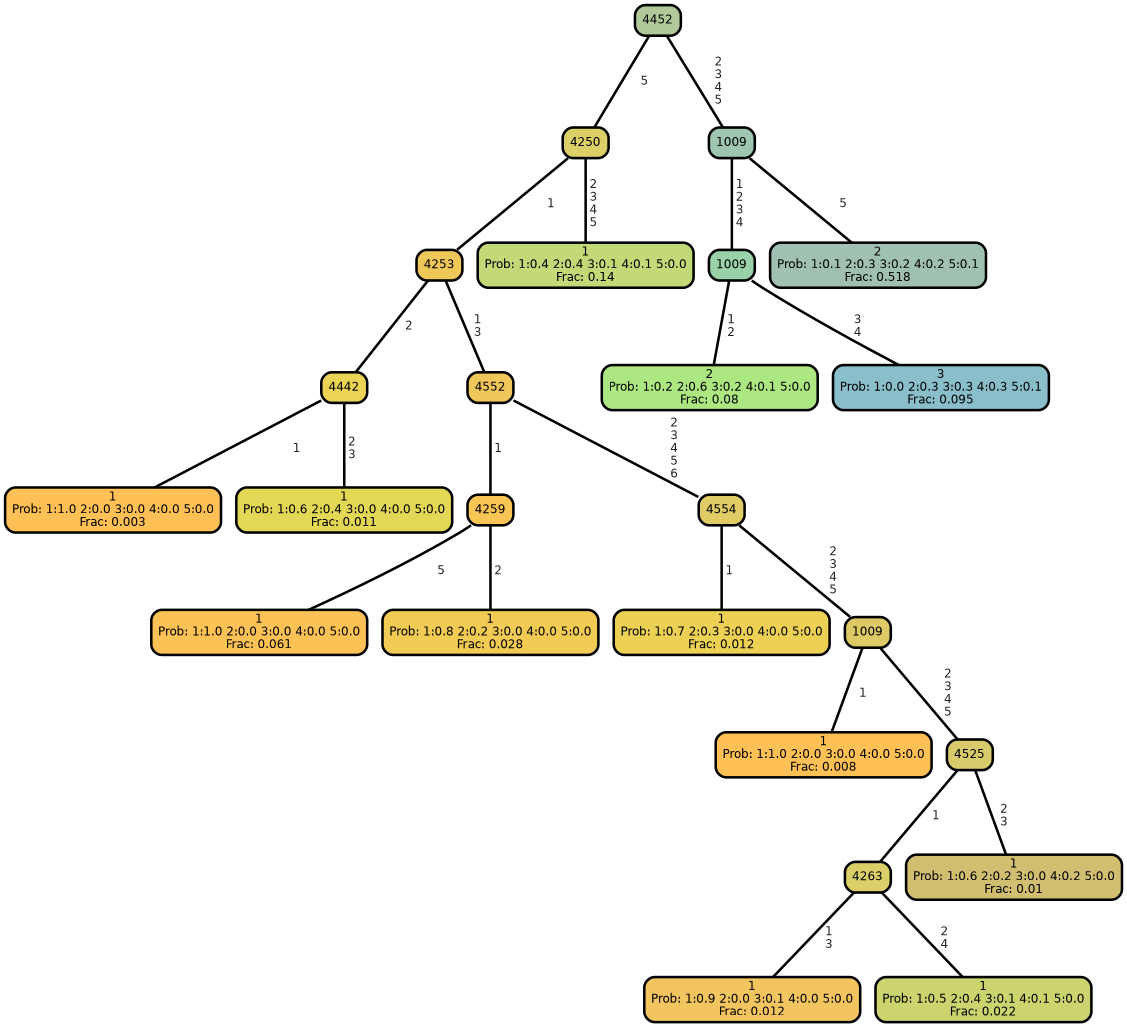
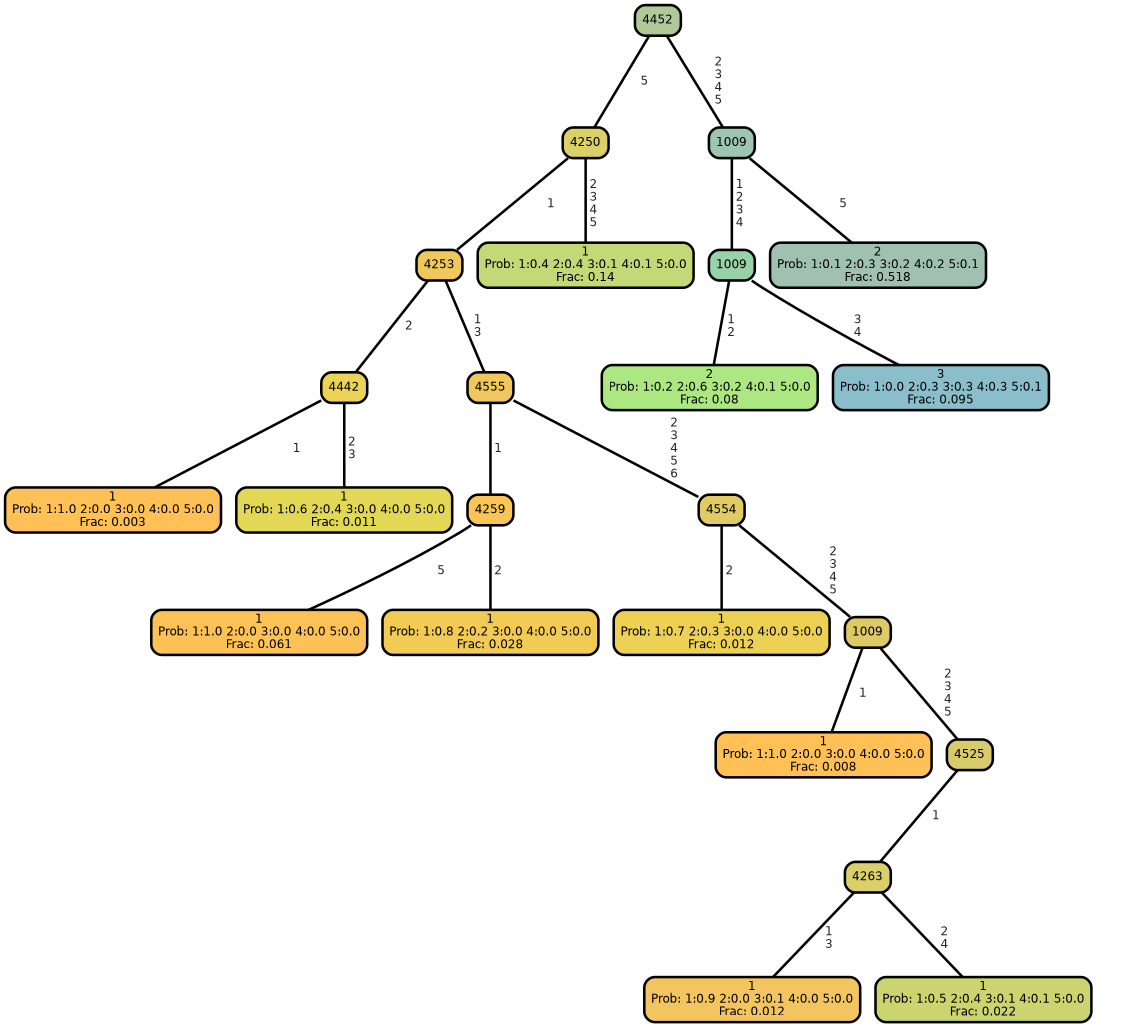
(490, 388) -> (490, 388)
(728, 571) -> (728, 571)
(1014, 877) -> none
